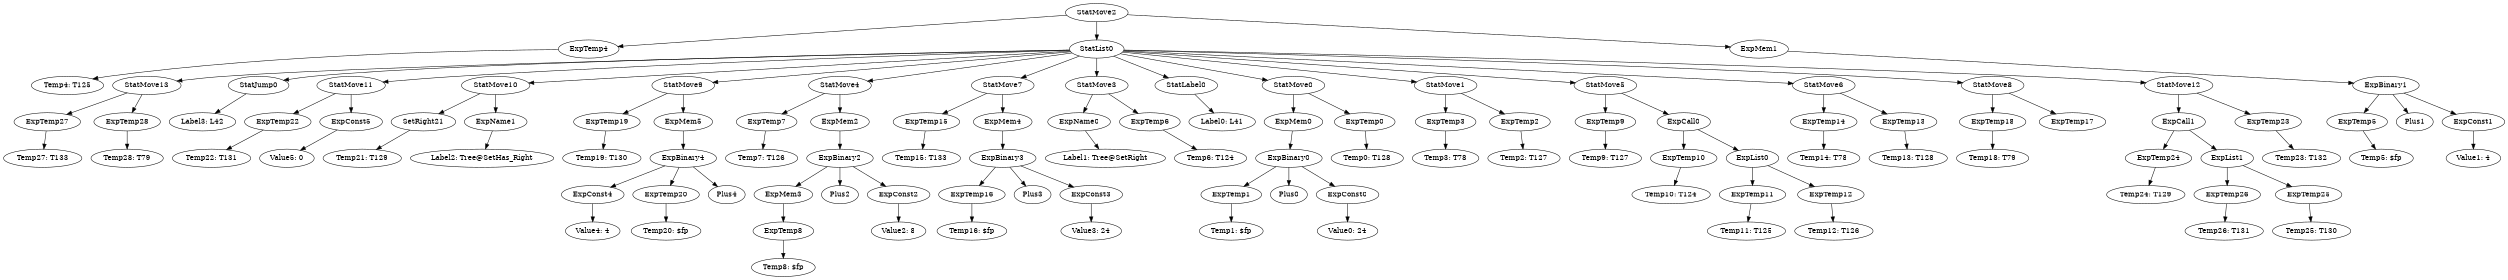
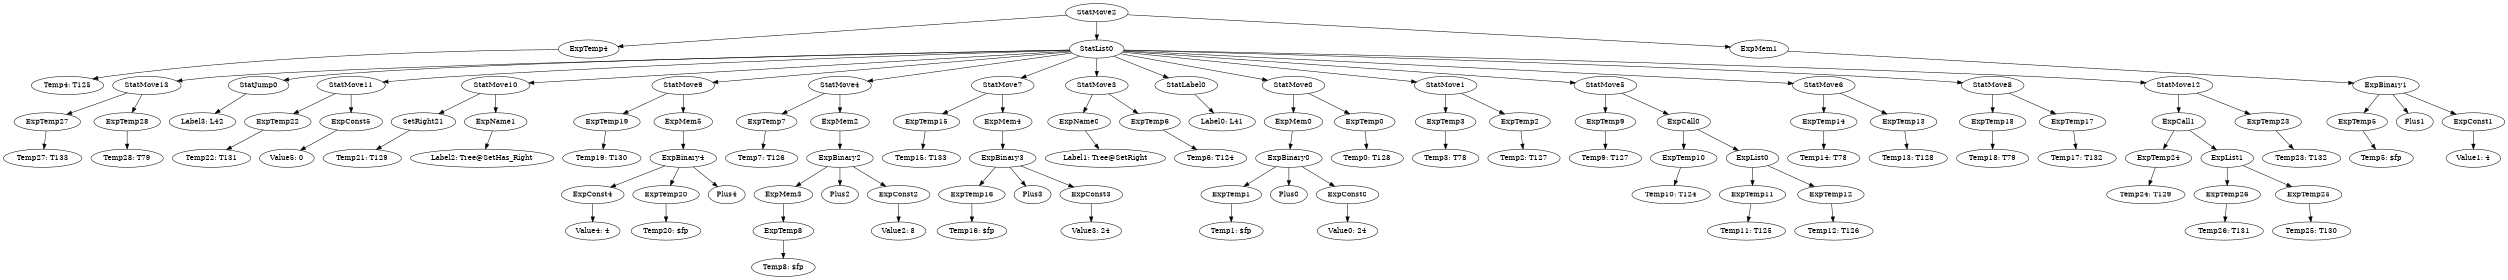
none -> (2077, 158)
